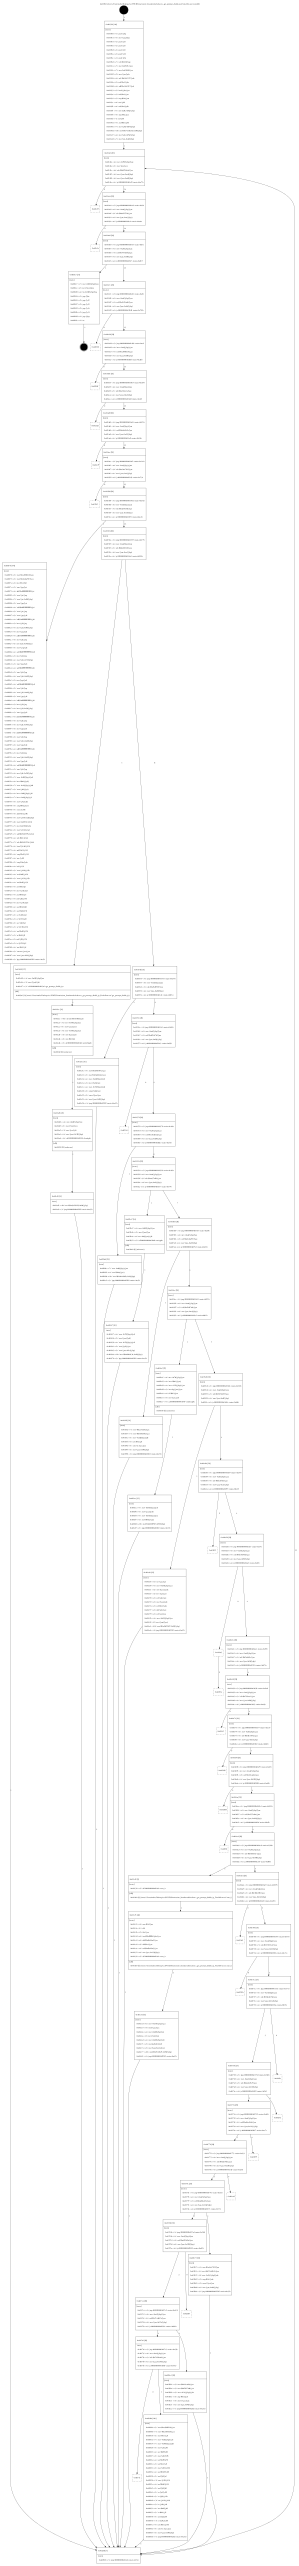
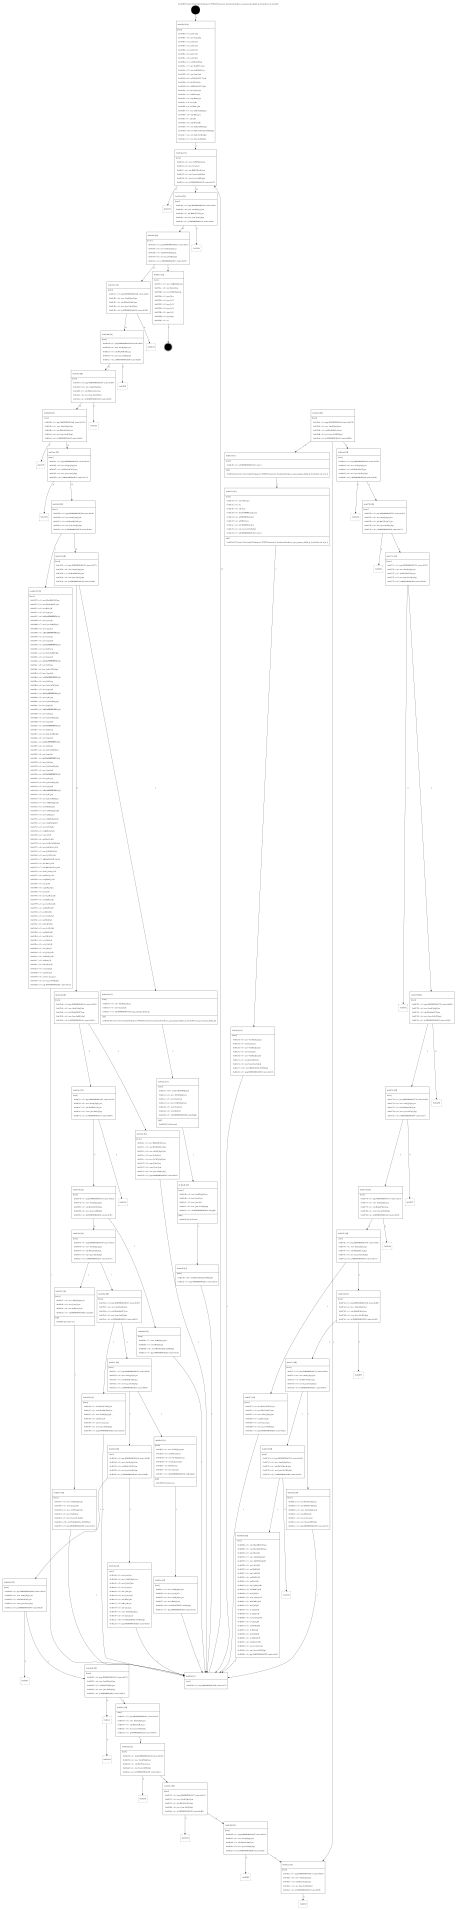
(252, 1829) -> (333, 1152)
